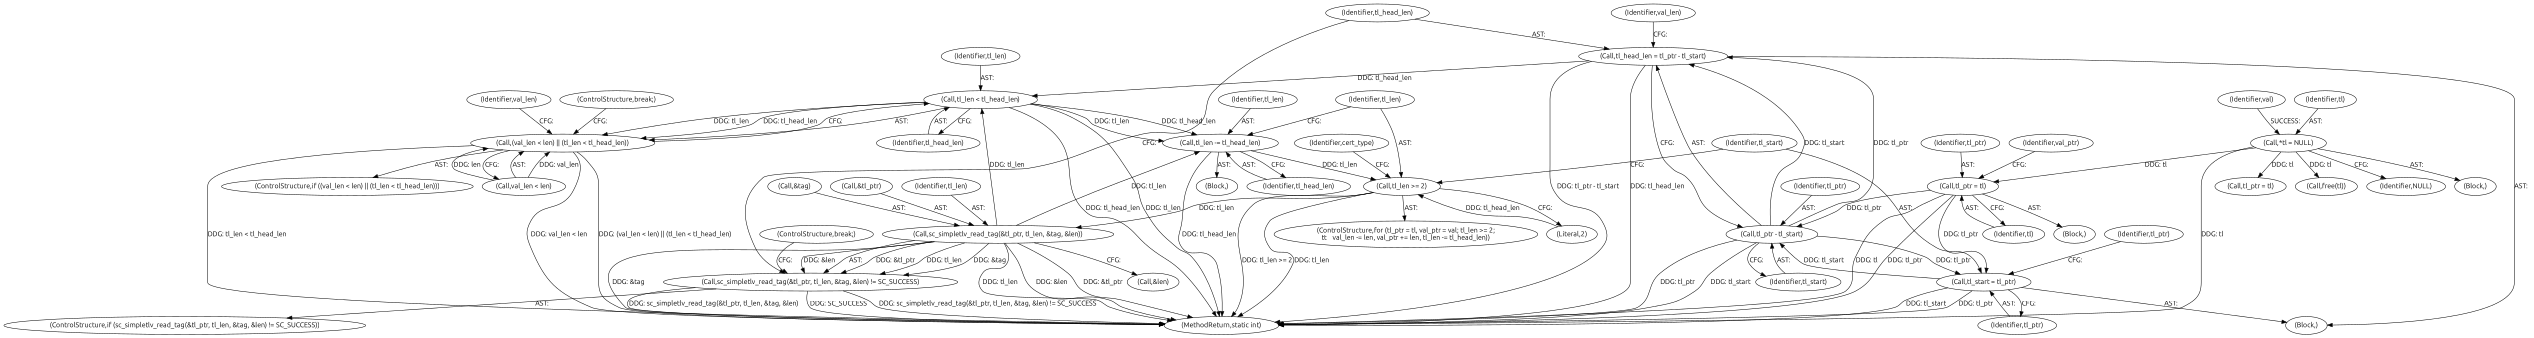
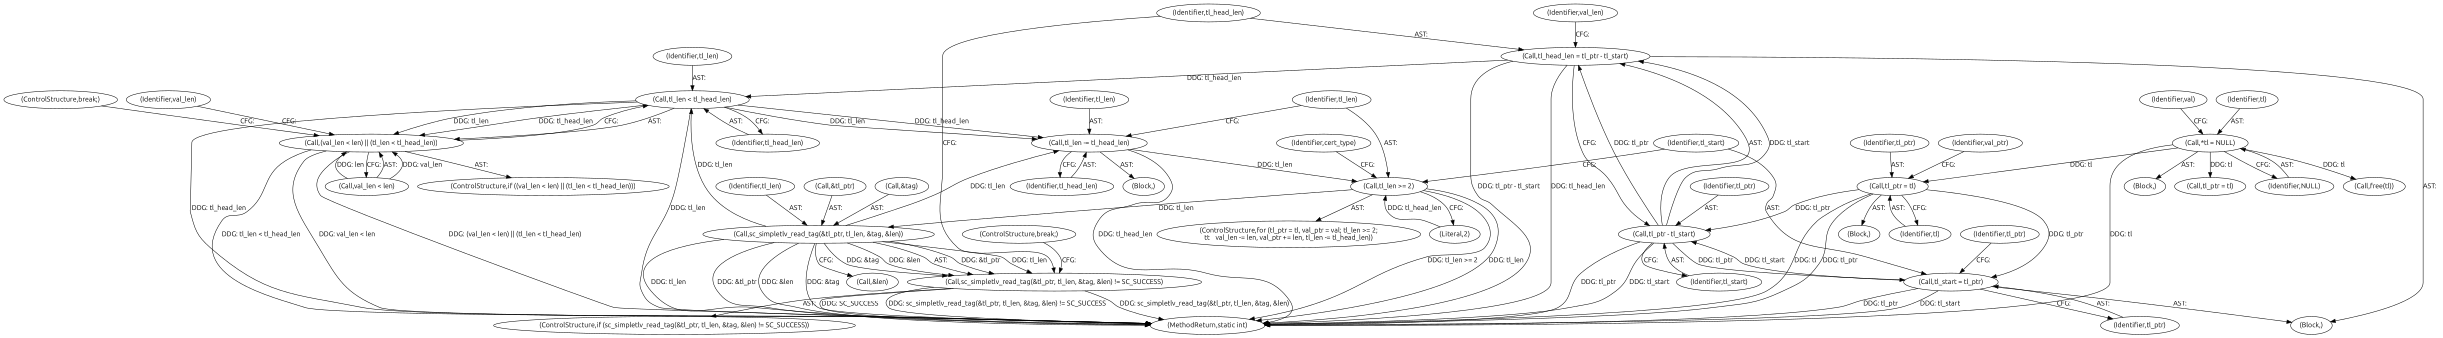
(2286, 121) -> (2202, 121)
none -> (2270, 160)
